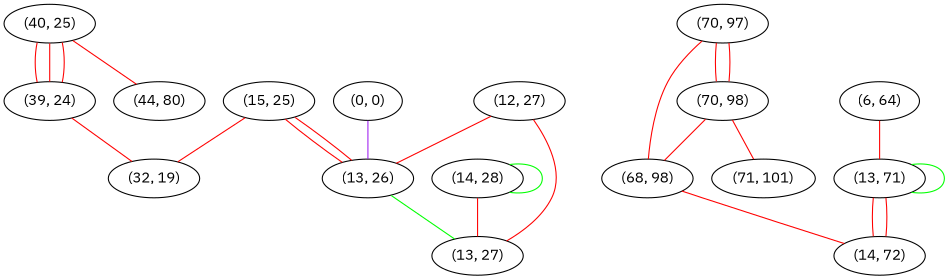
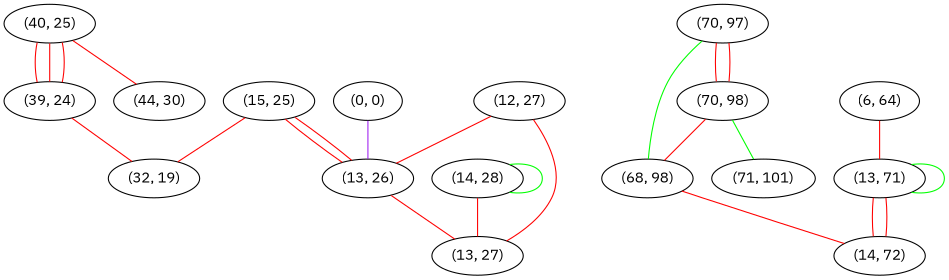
(662, 94) -> (662, 94)
(159, 101) -> (159, 101)
(743, 140) -> (743, 140)
(423, 217) -> (423, 217)
